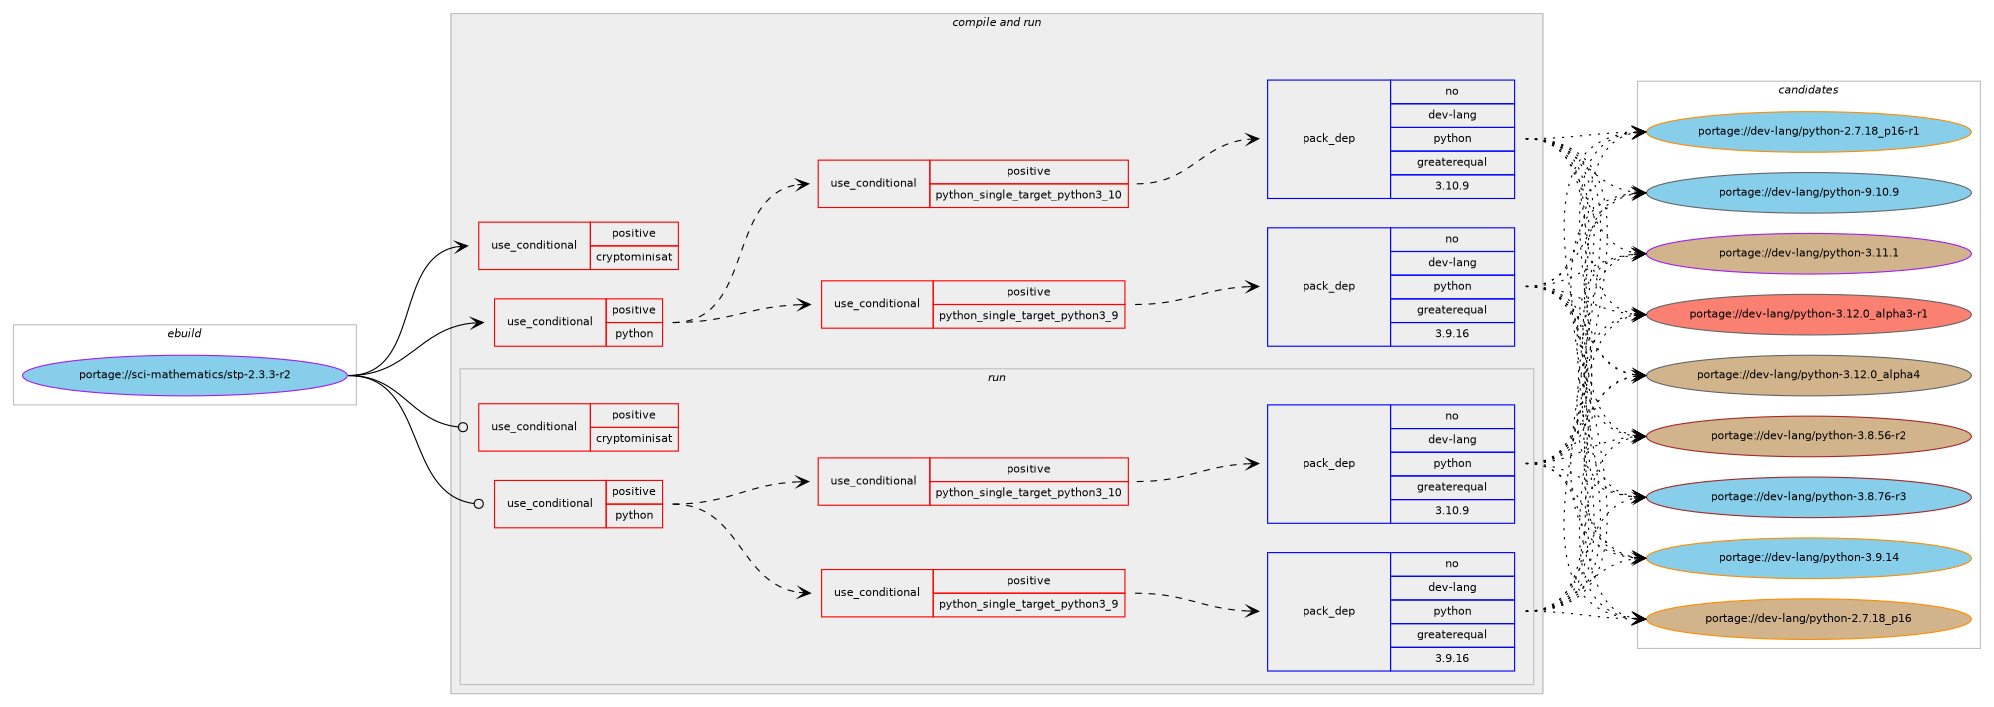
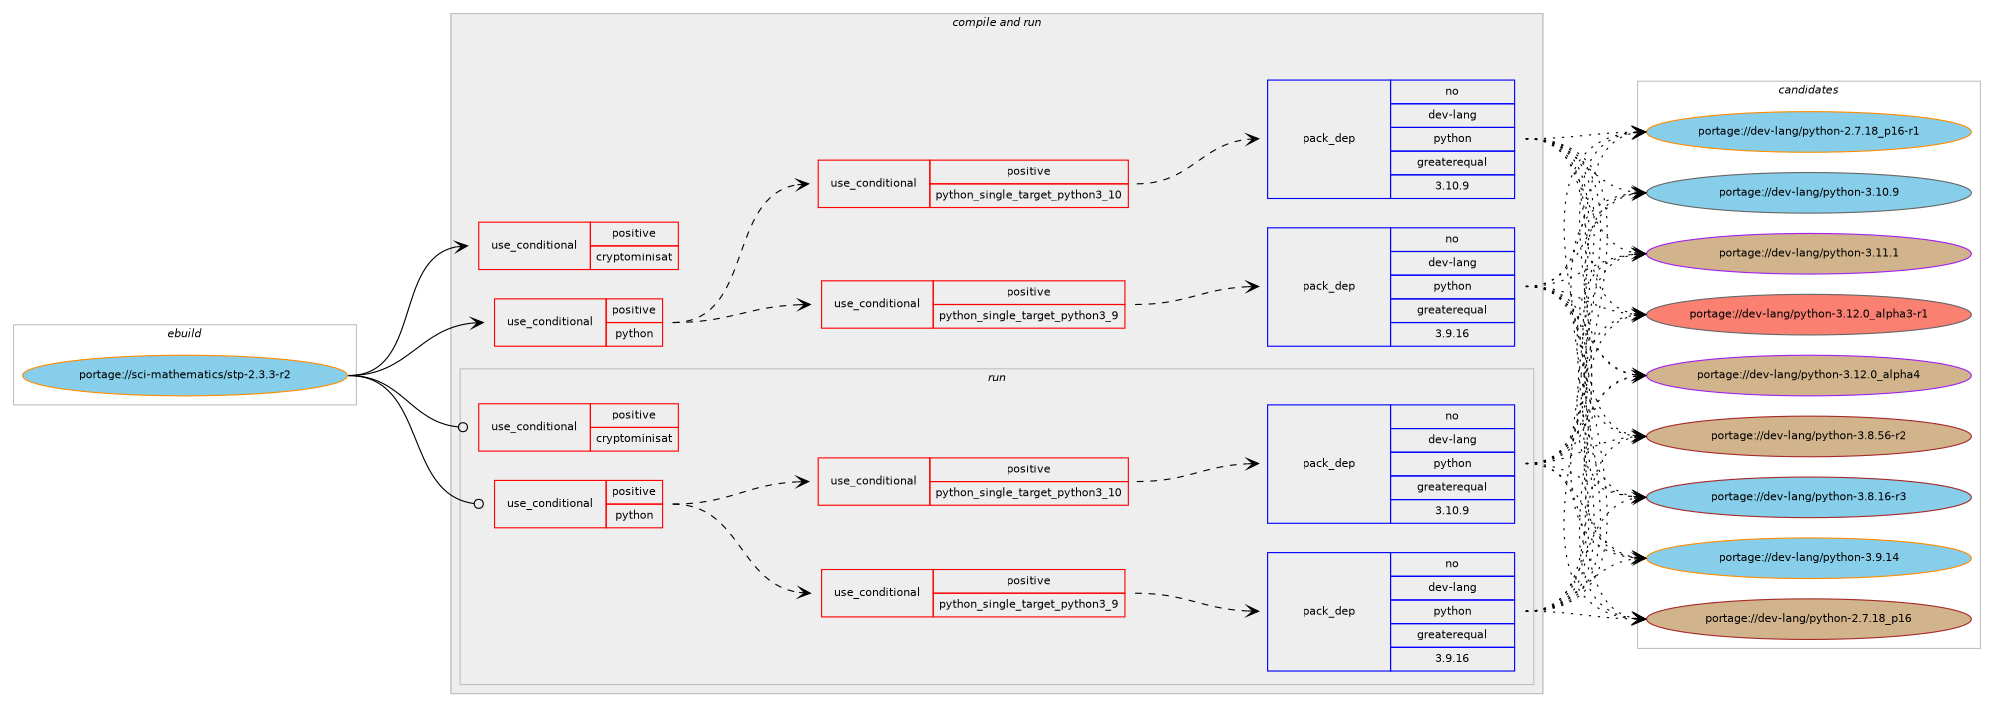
(1809, 193) -> (1809, 193)
(185, 376) -> (185, 376)
(1809, 376) -> (1809, 376)
(1809, 497) -> (1809, 497)
(1809, 619) -> (1809, 619)
